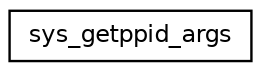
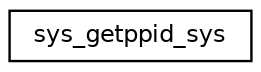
(130, 36) -> (130, 36)
